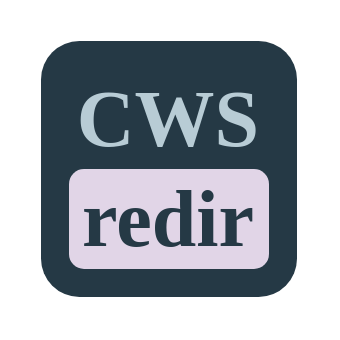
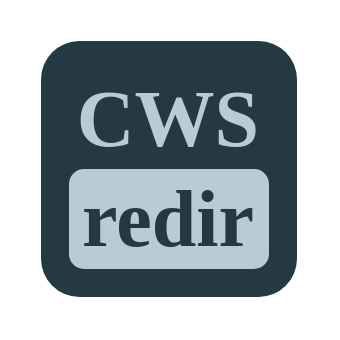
(169, 219) -> (169, 219)
